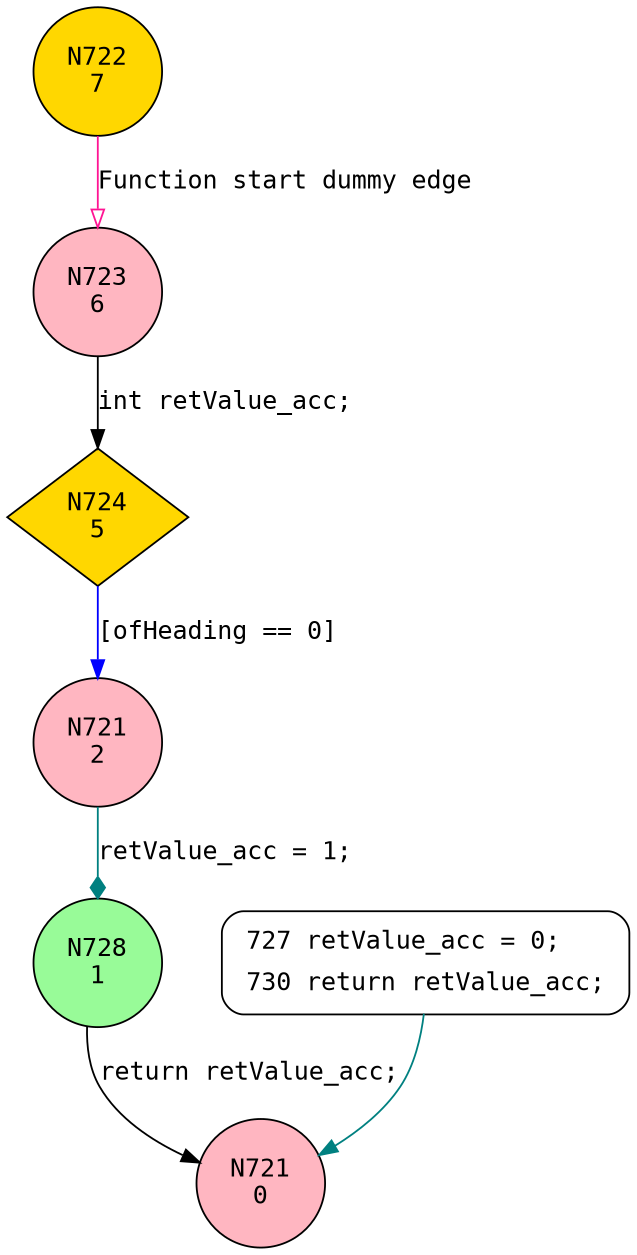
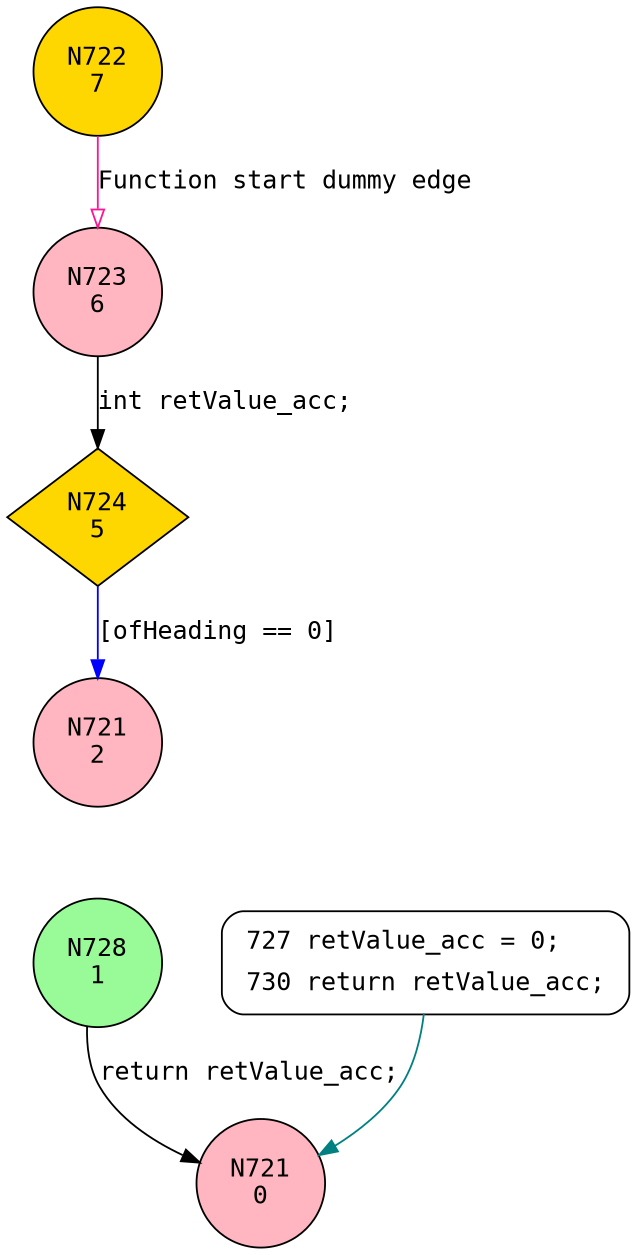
(98, 842) -> none
